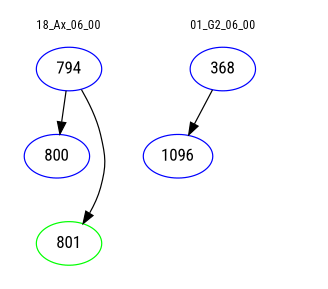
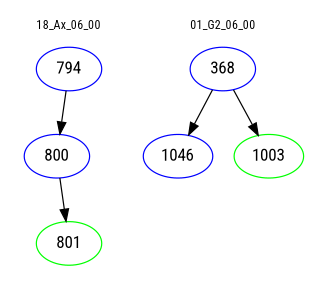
(104, 150) -> (62, 194)
(178, 156) -> (178, 156)
none -> (269, 156)
